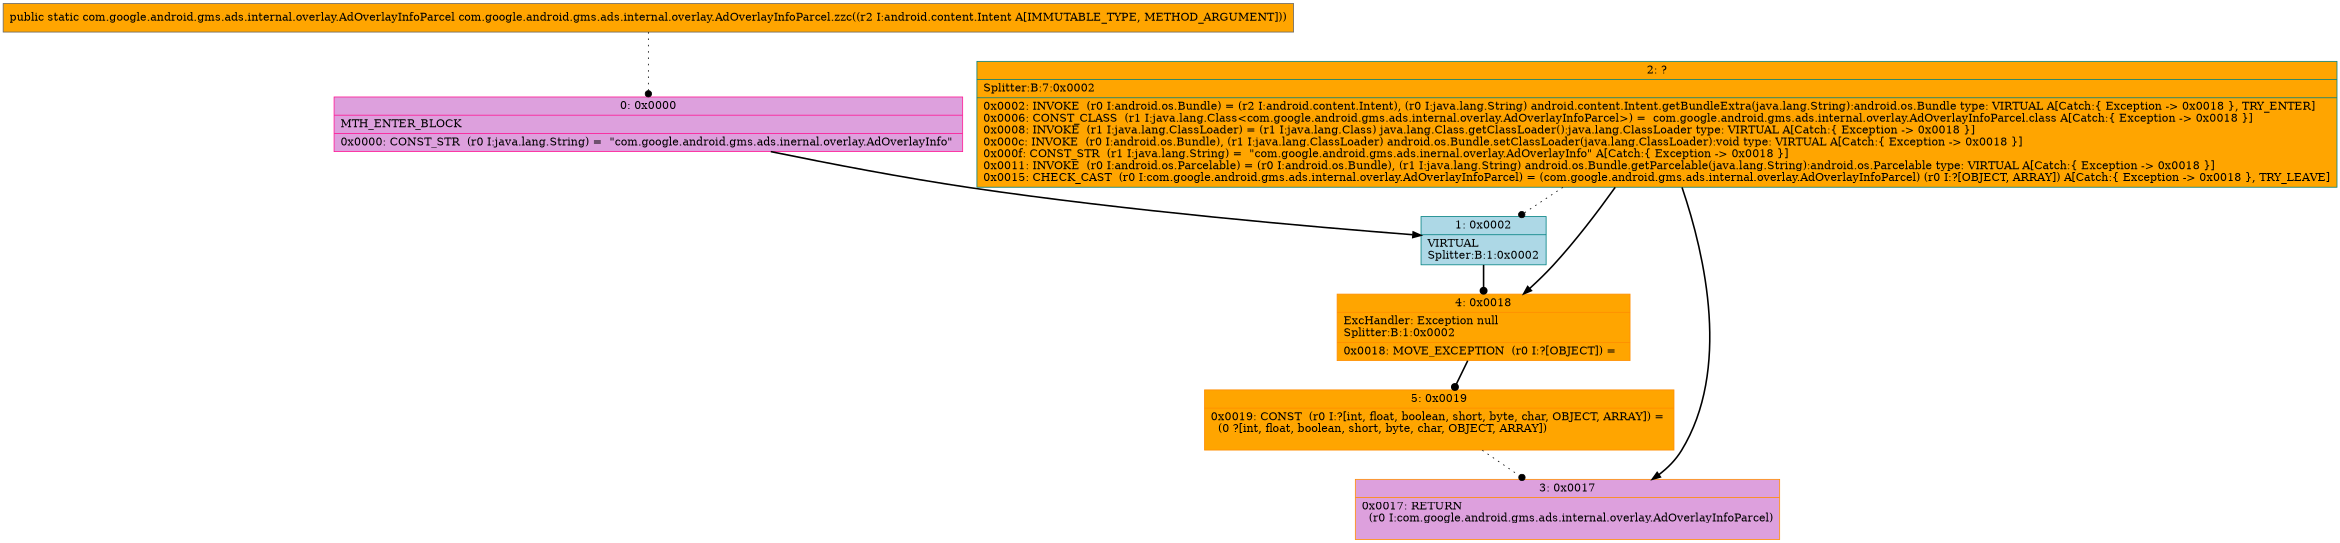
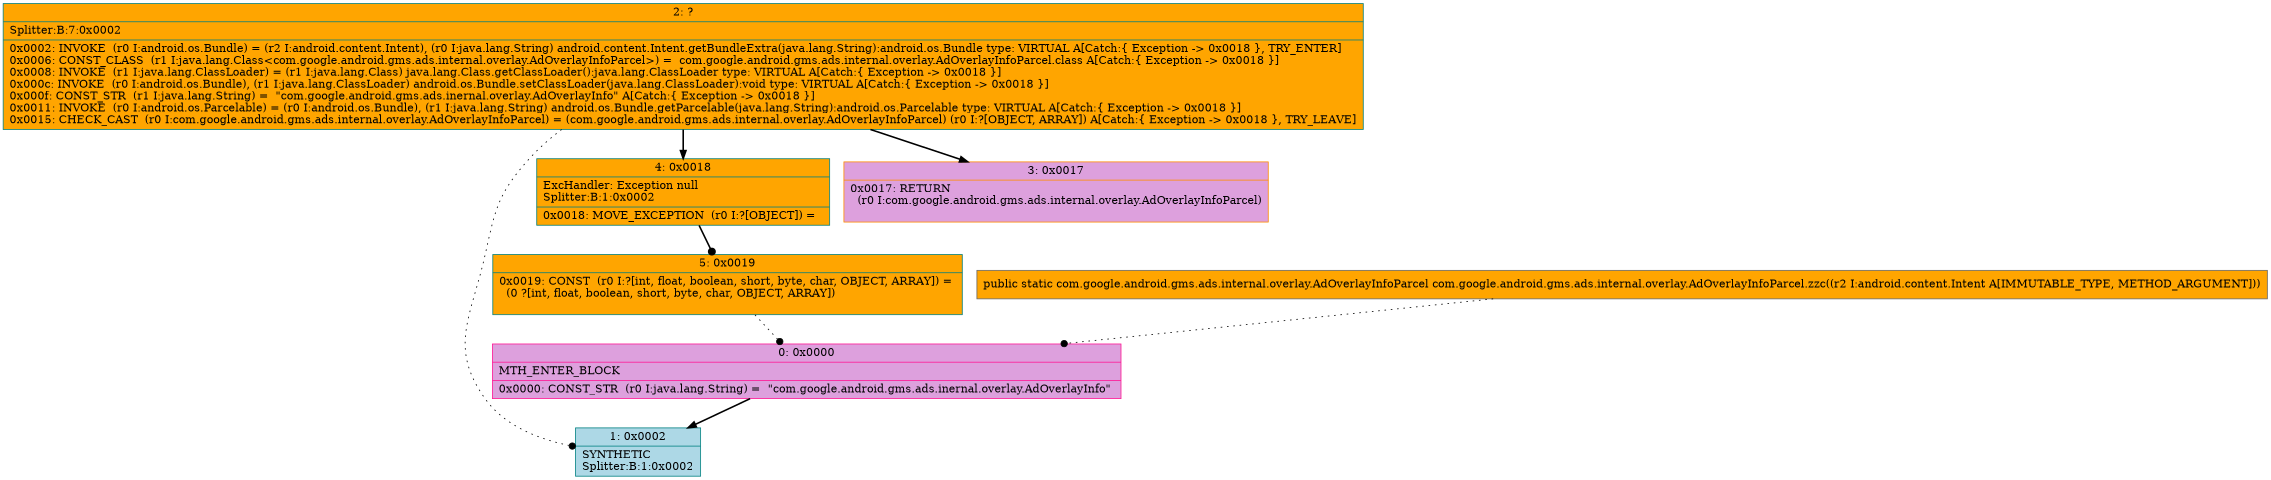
(1453, 243) -> (617, 455)
(1484, 276) -> none
(1484, 327) -> (683, 192)
(1439, 420) -> (728, 285)
(1501, 463) -> (766, 327)
